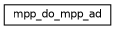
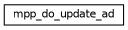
(58, 15) -> (64, 15)
